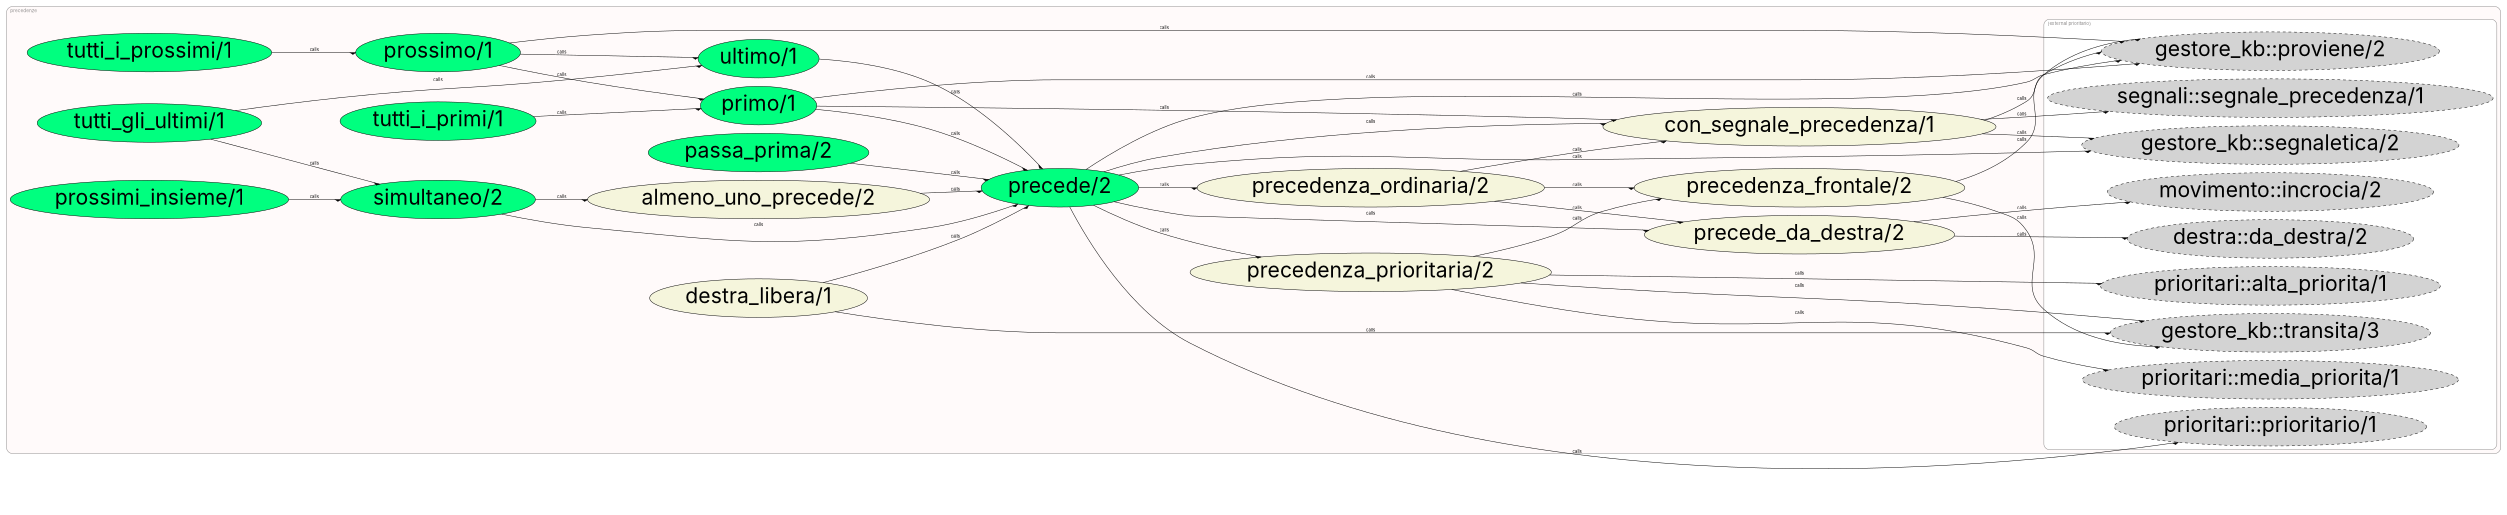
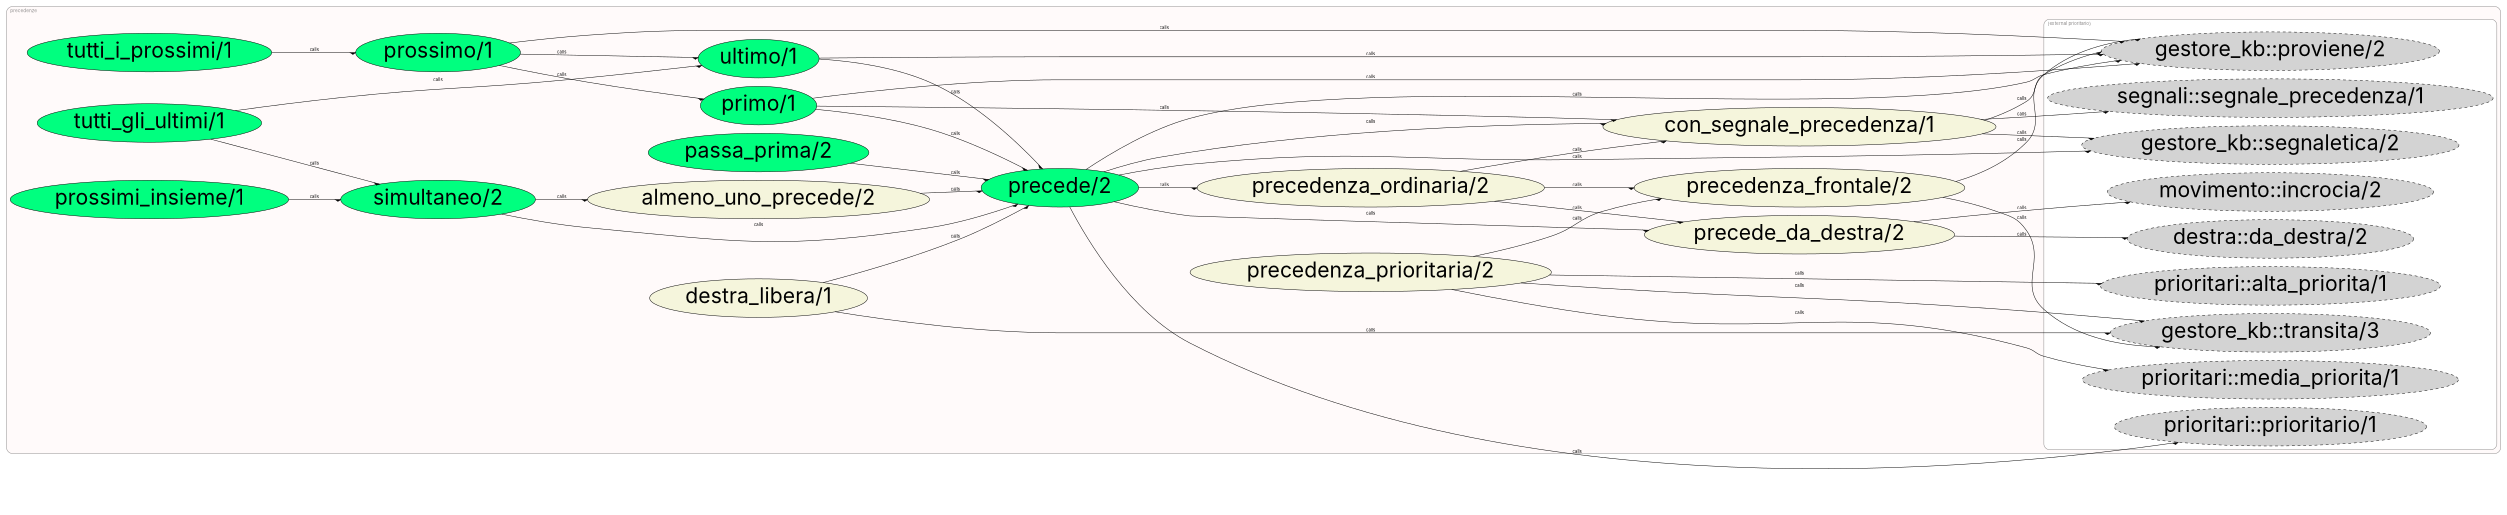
none -> (1458, 57)
(438, 121) -> none
(1172, 237) -> none
